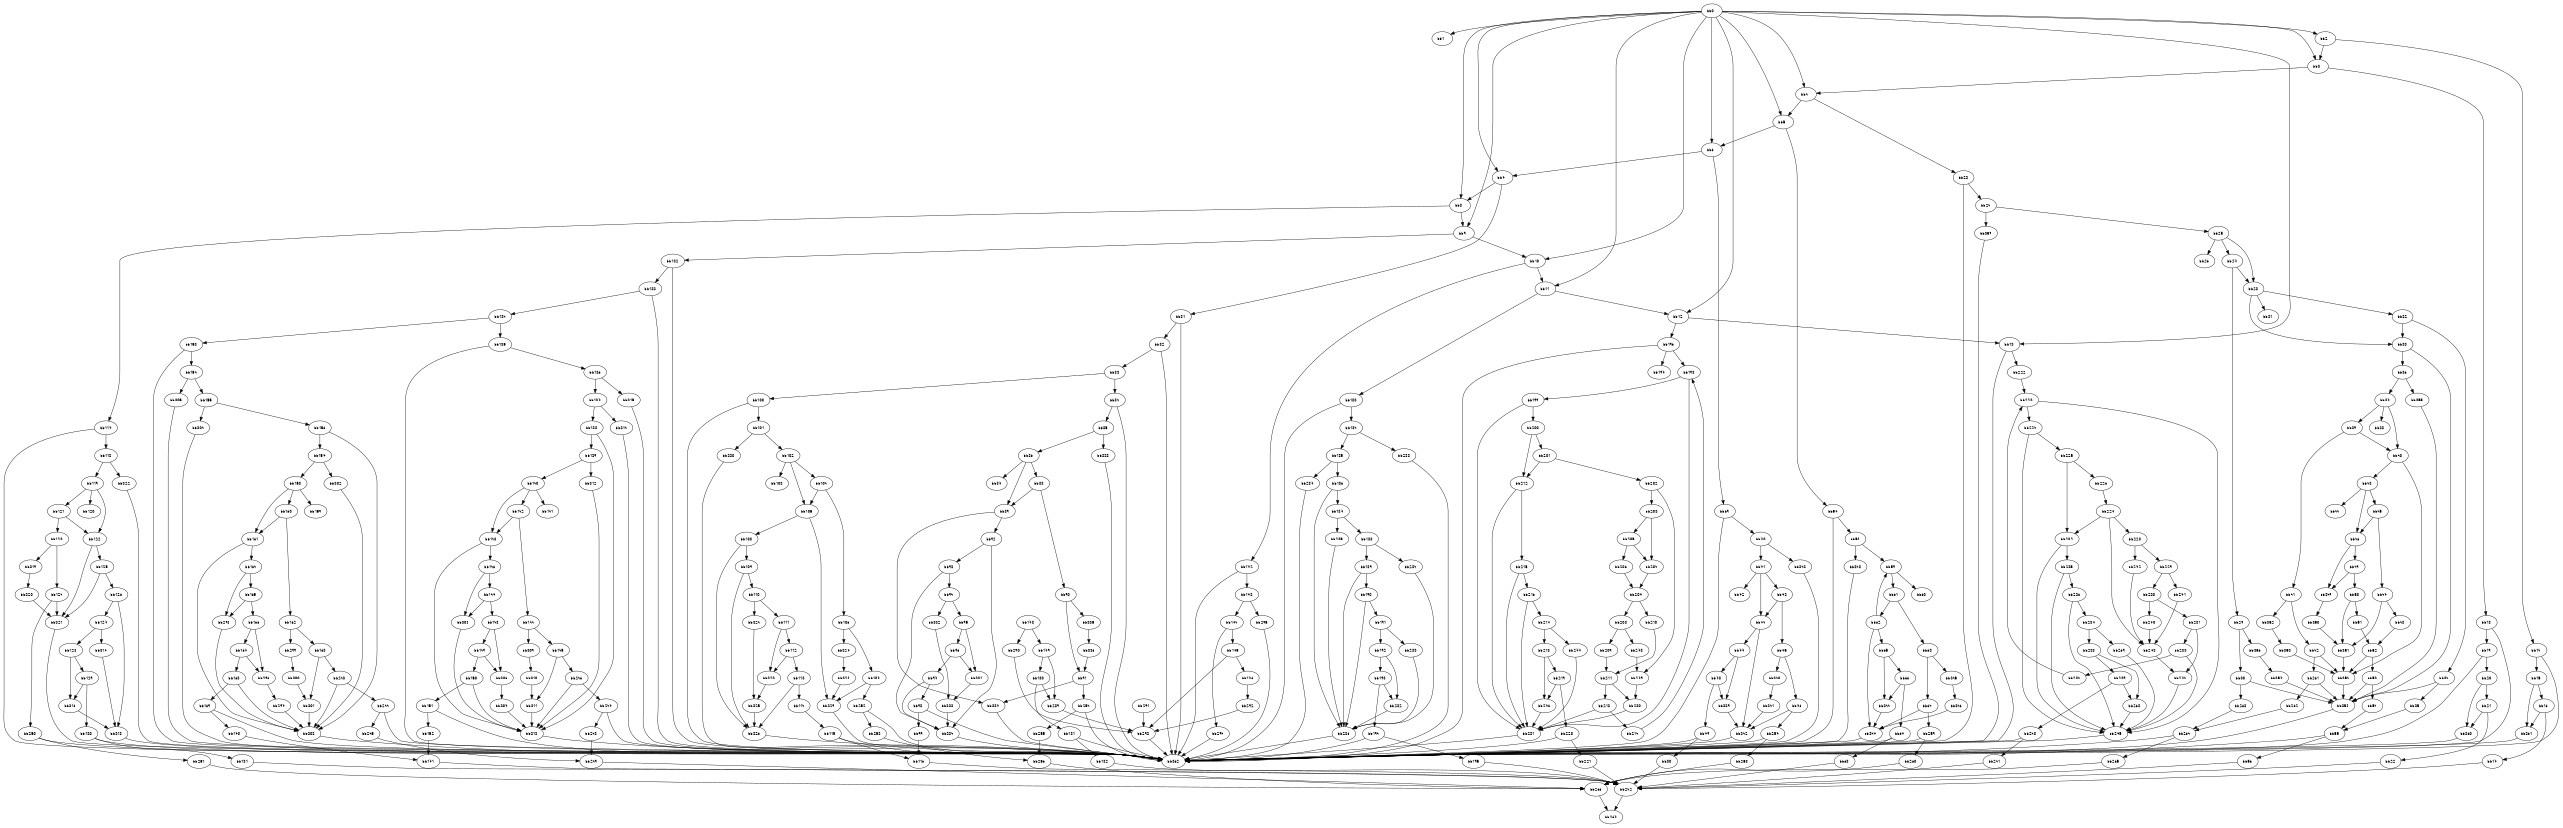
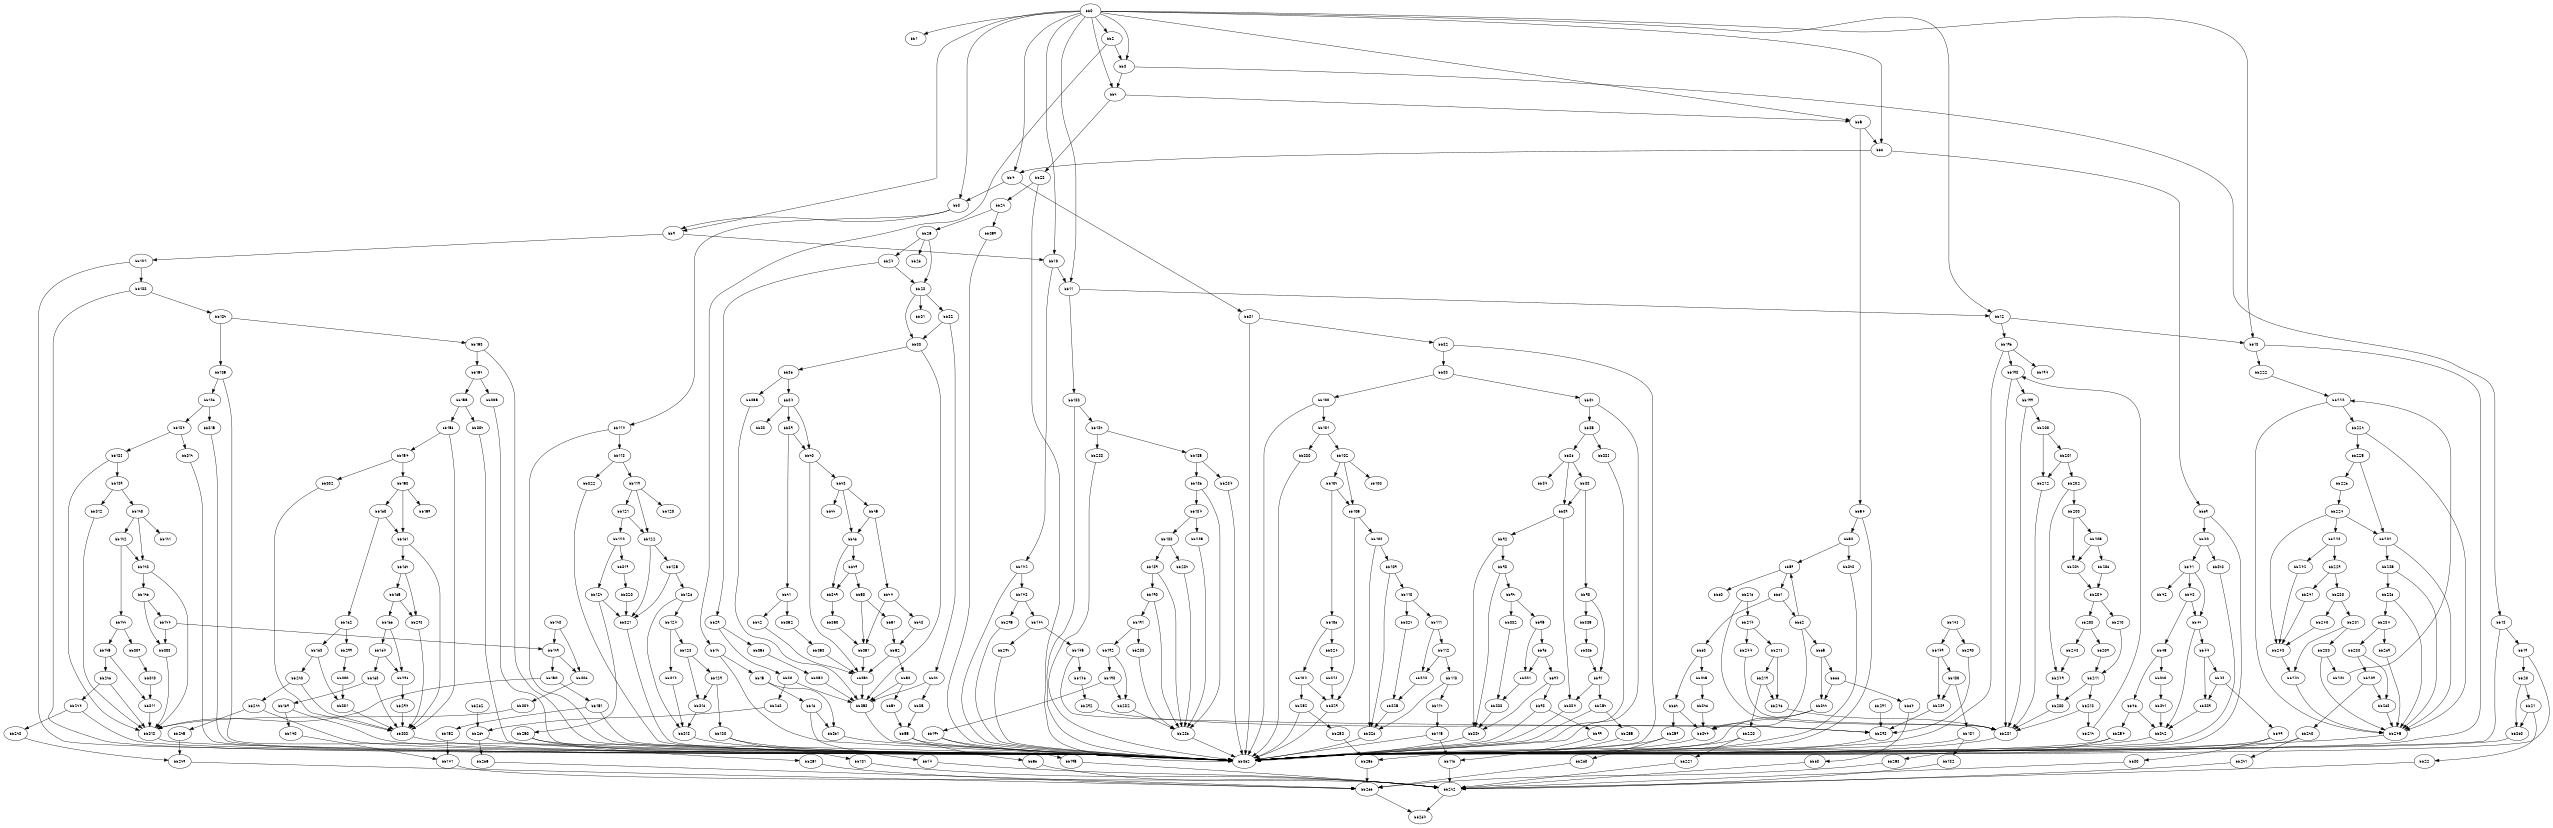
(1522, 567) -> none
(491, 607) -> (358, 636)
(2313, 678) -> none
(1541, 752) -> (1541, 753)
